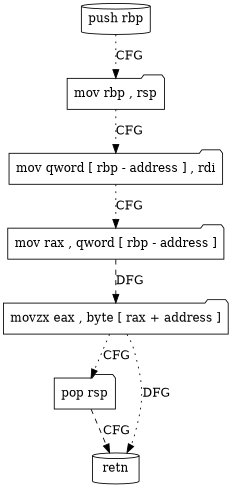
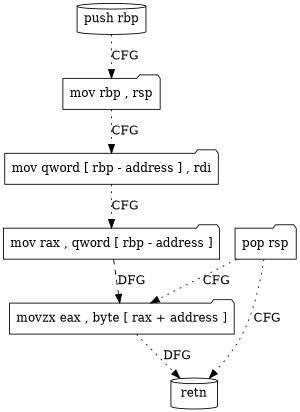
(102, 352) -> (198, 279)
(99, 427) -> (249, 320)
